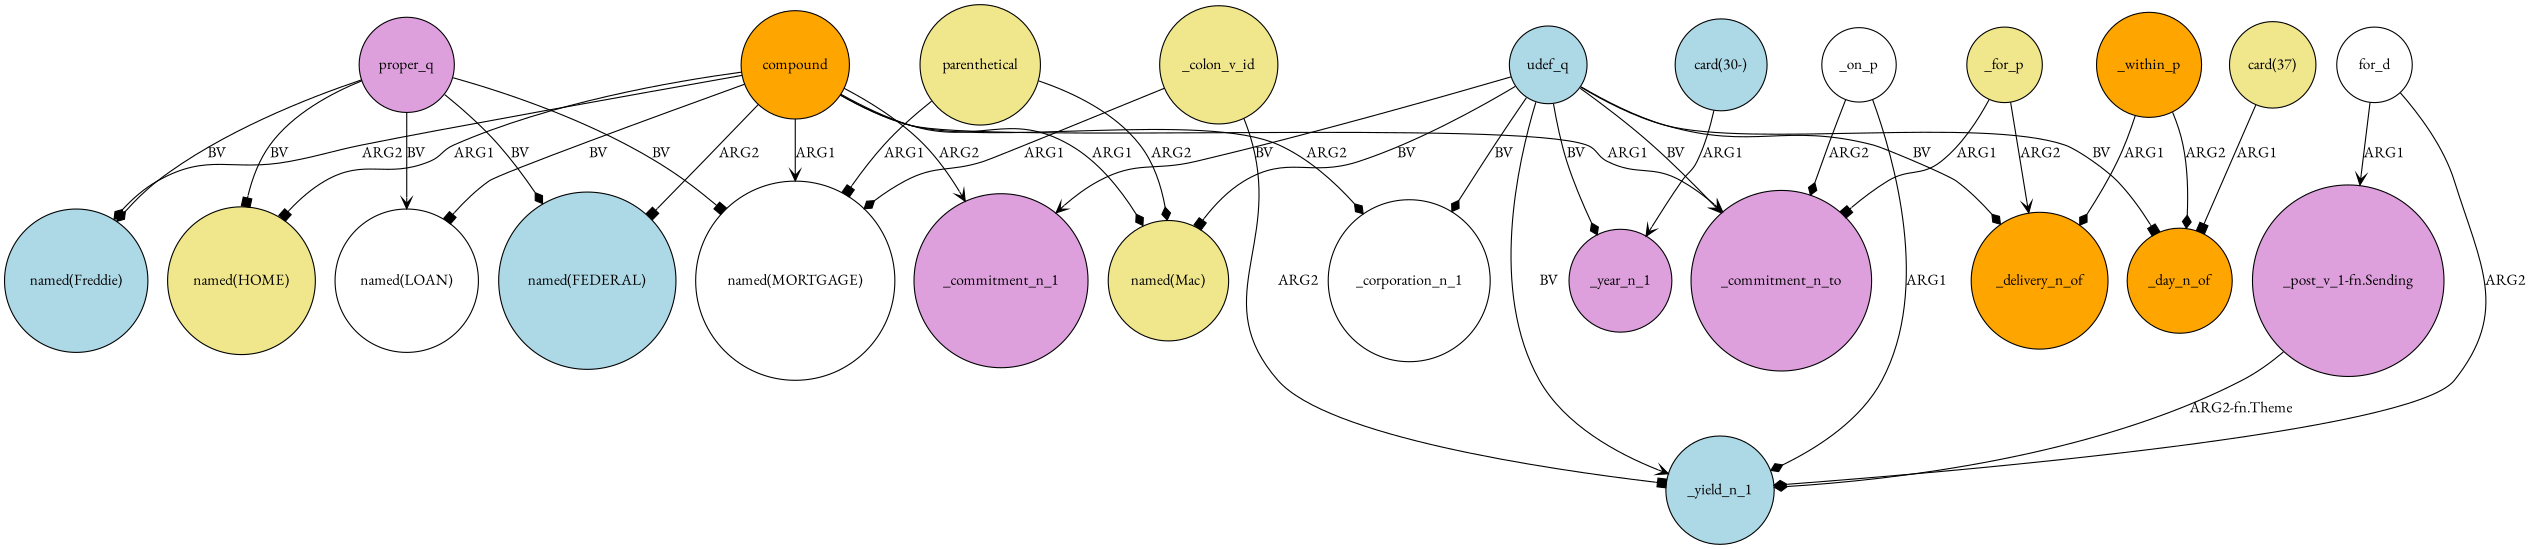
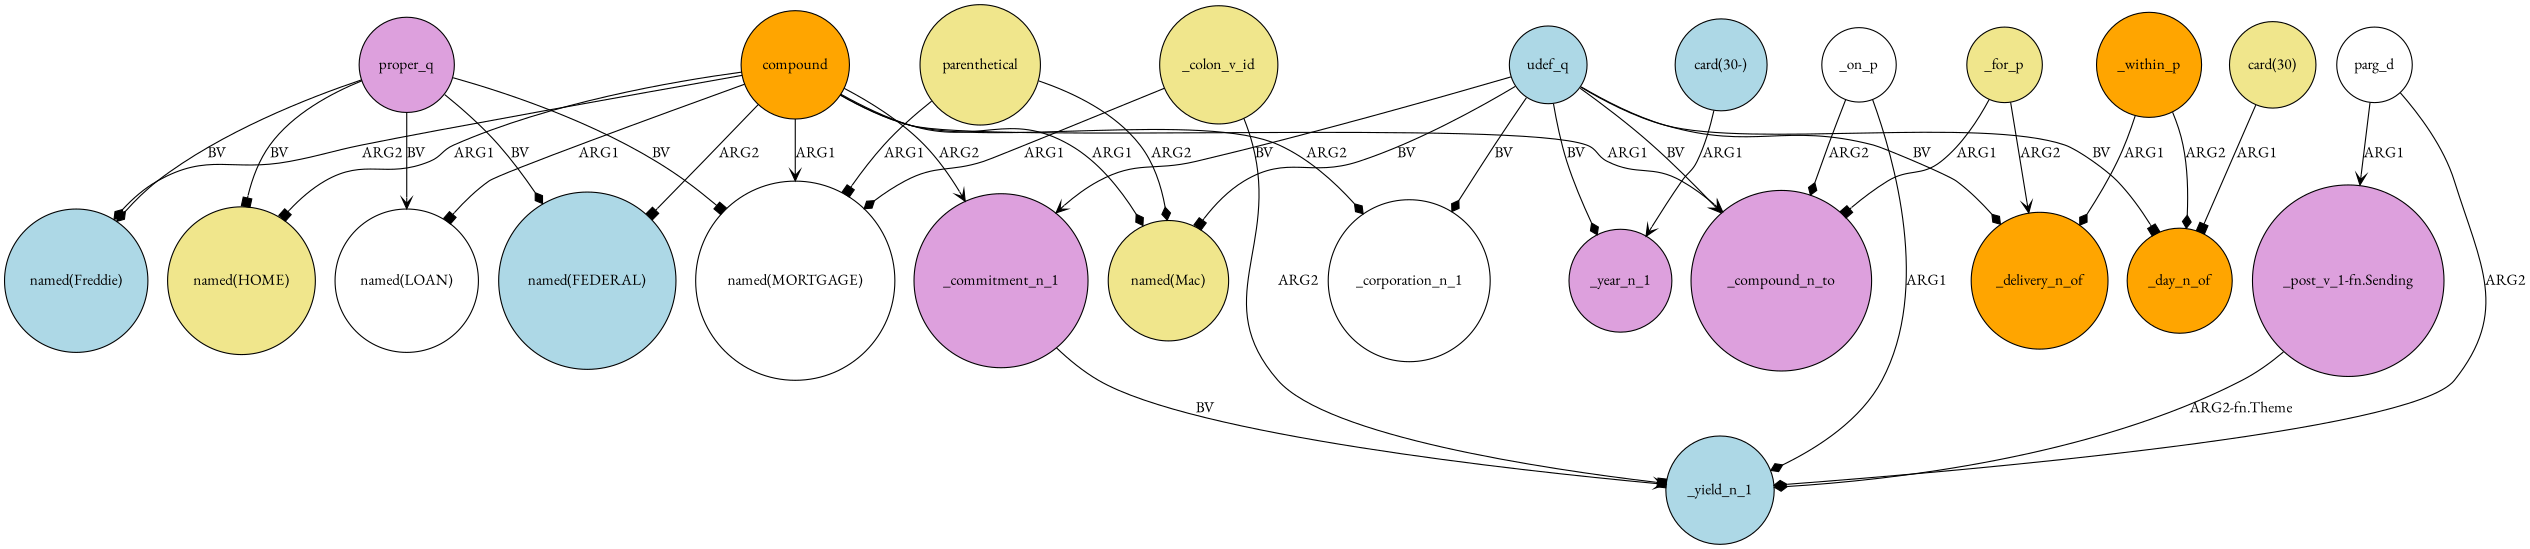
(2273, 65) -> (2273, 65)
(2375, 65) -> (2375, 65)
(599, 153) -> (599, 153)
(1781, 281) -> (1781, 281)
(1517, 318) -> (1347, 445)
